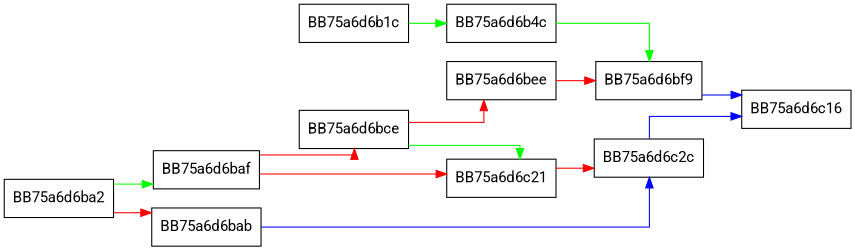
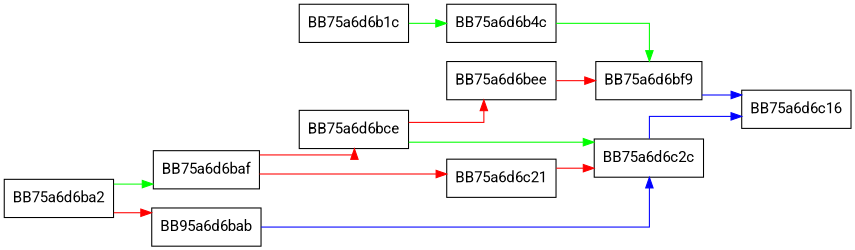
(466, 145) -> (496, 142)
(206, 227) -> (206, 227)
